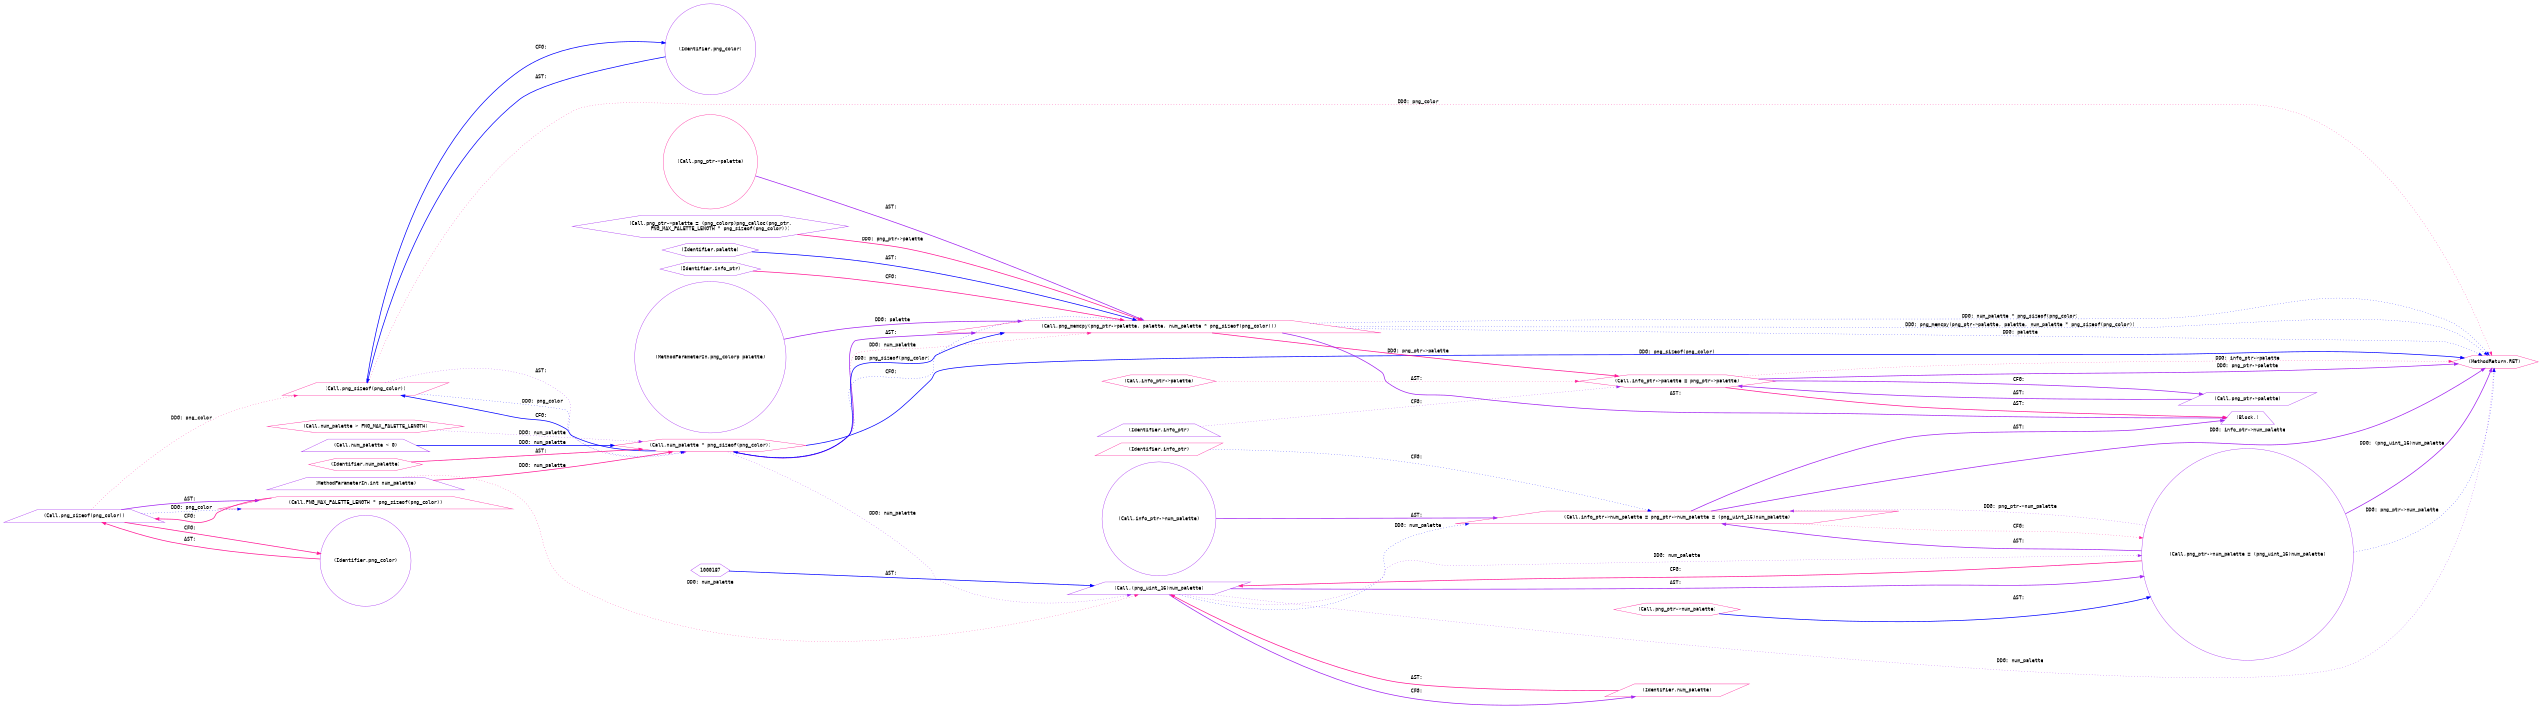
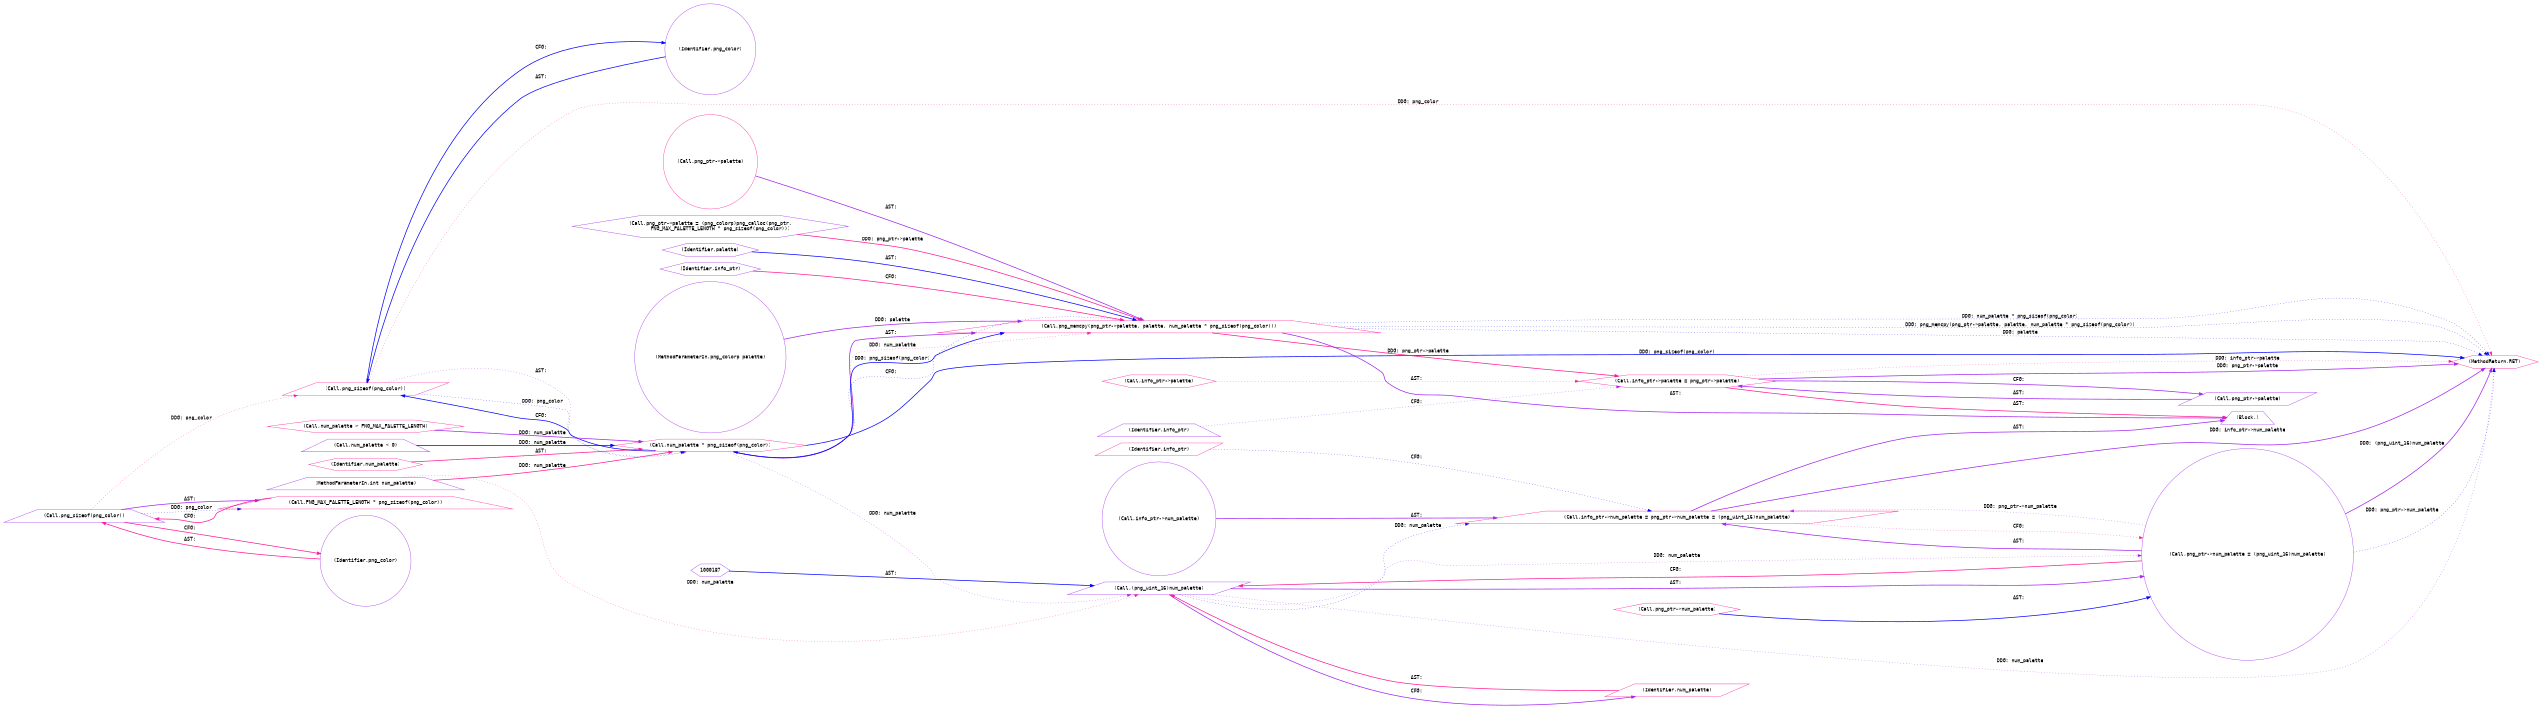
(537, 436) -> (537, 436)
